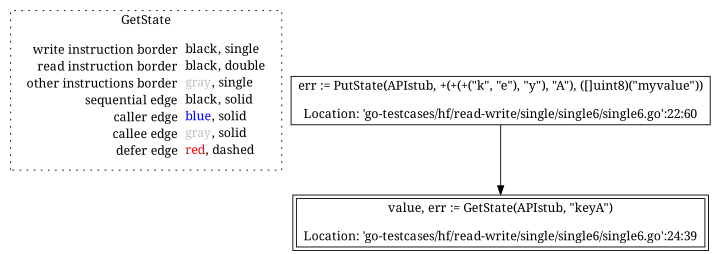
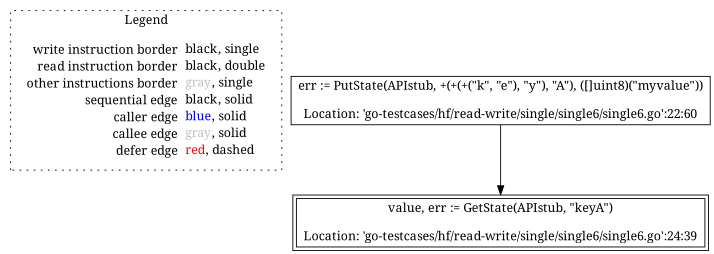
(146, 21) -> (146, 21)
